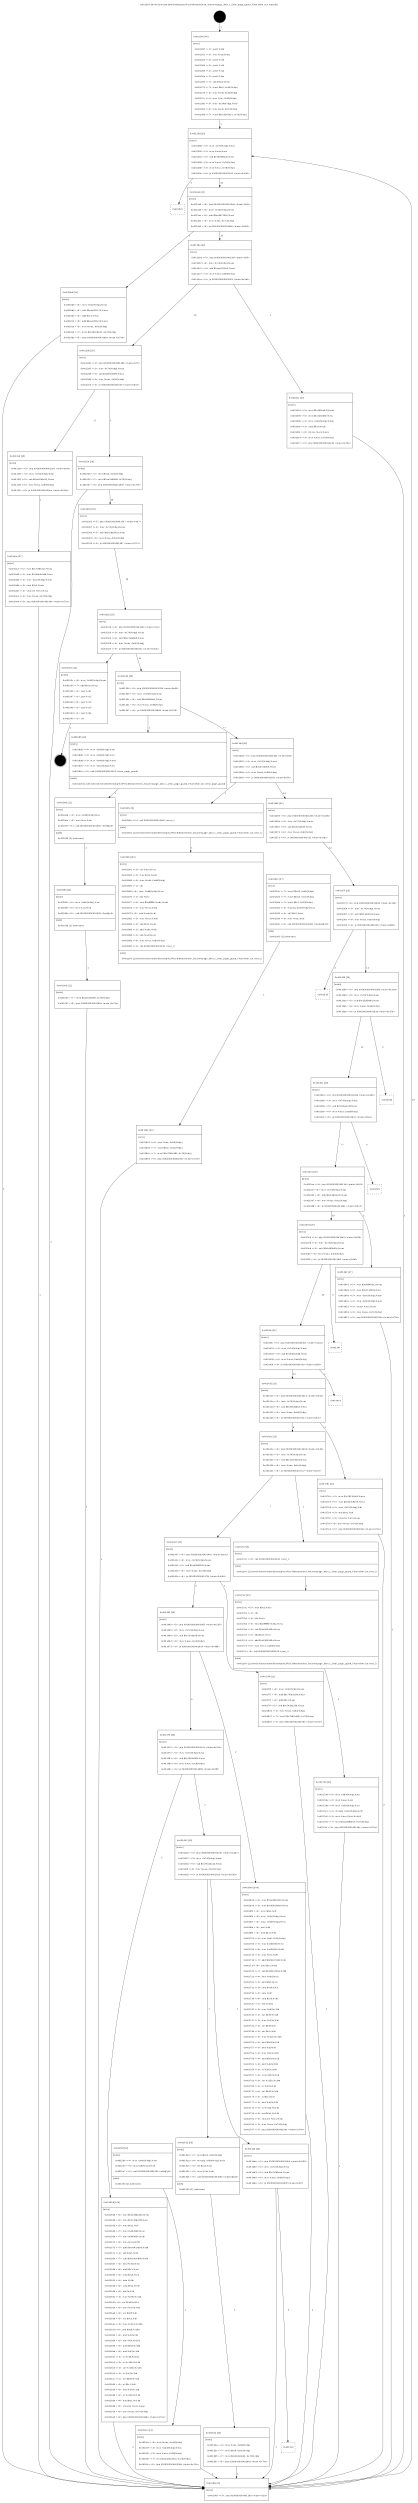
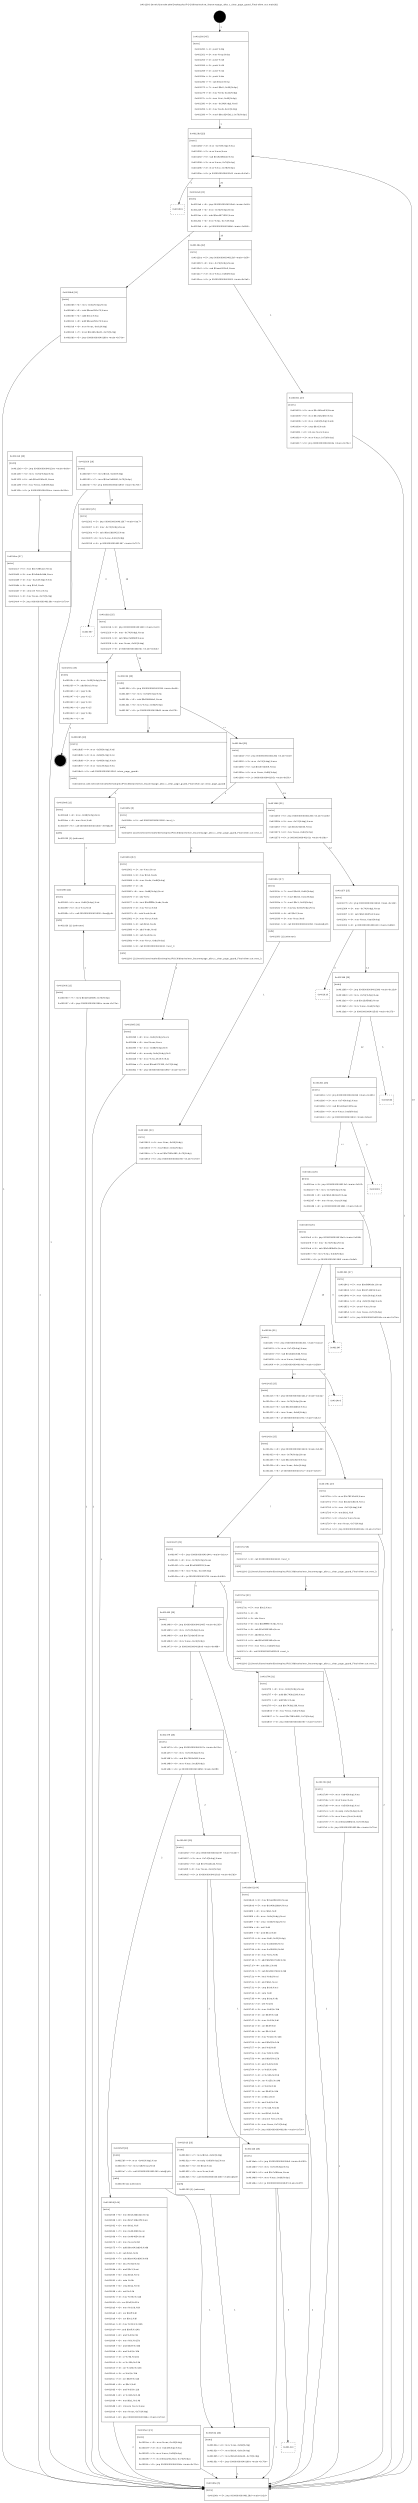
(110, 368) -> none
none -> (87, 632)
none -> (299, 858)
(86, 955) -> (83, 957)
none -> (155, 1047)
(331, 1215) -> none
(299, 1508) -> none
(184, 2305) -> (202, 2300)
